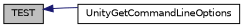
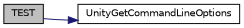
(65, 8) -> (56, 20)
